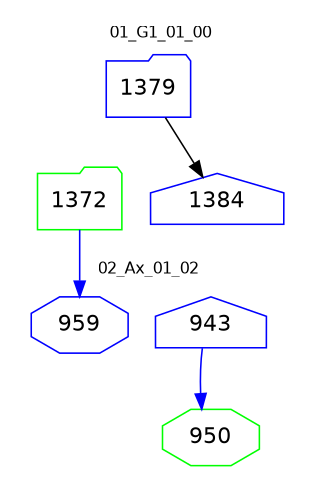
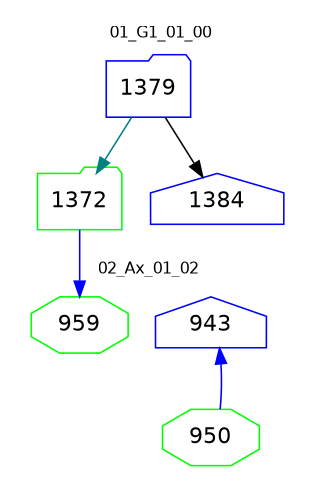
none -> (118, 139)
(80, 325) -> (80, 325)
(201, 371) -> (221, 387)
